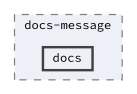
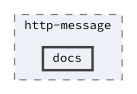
(68, 26) -> (68, 26)
